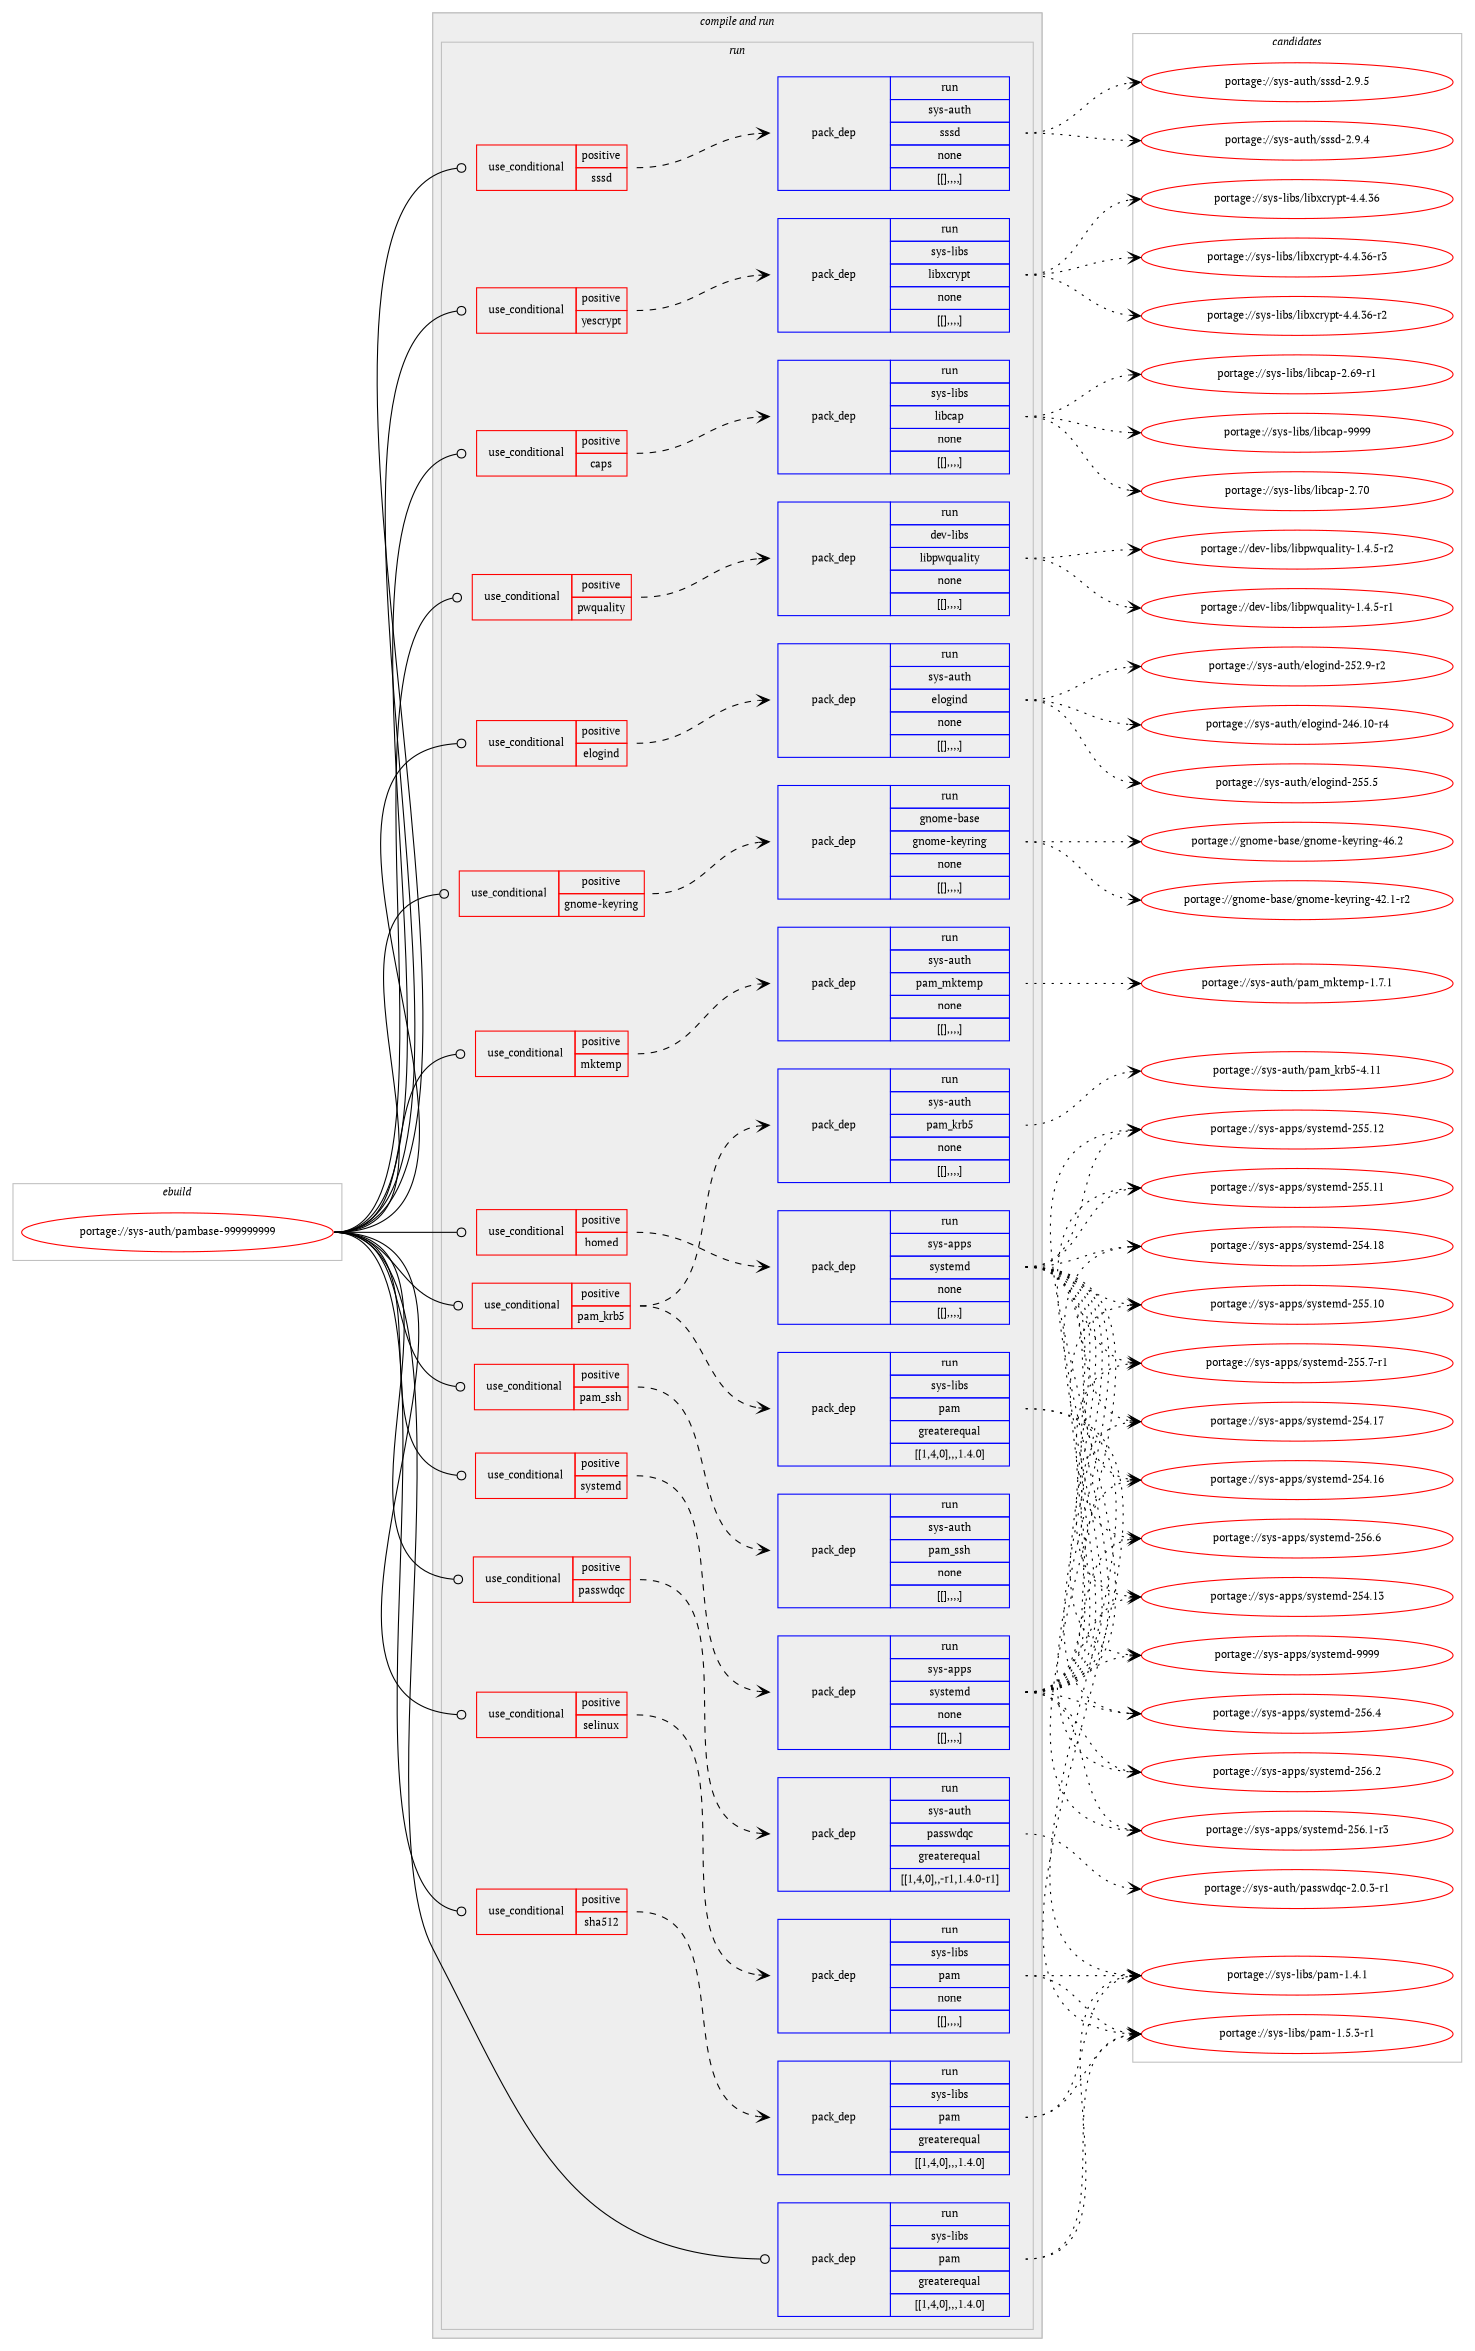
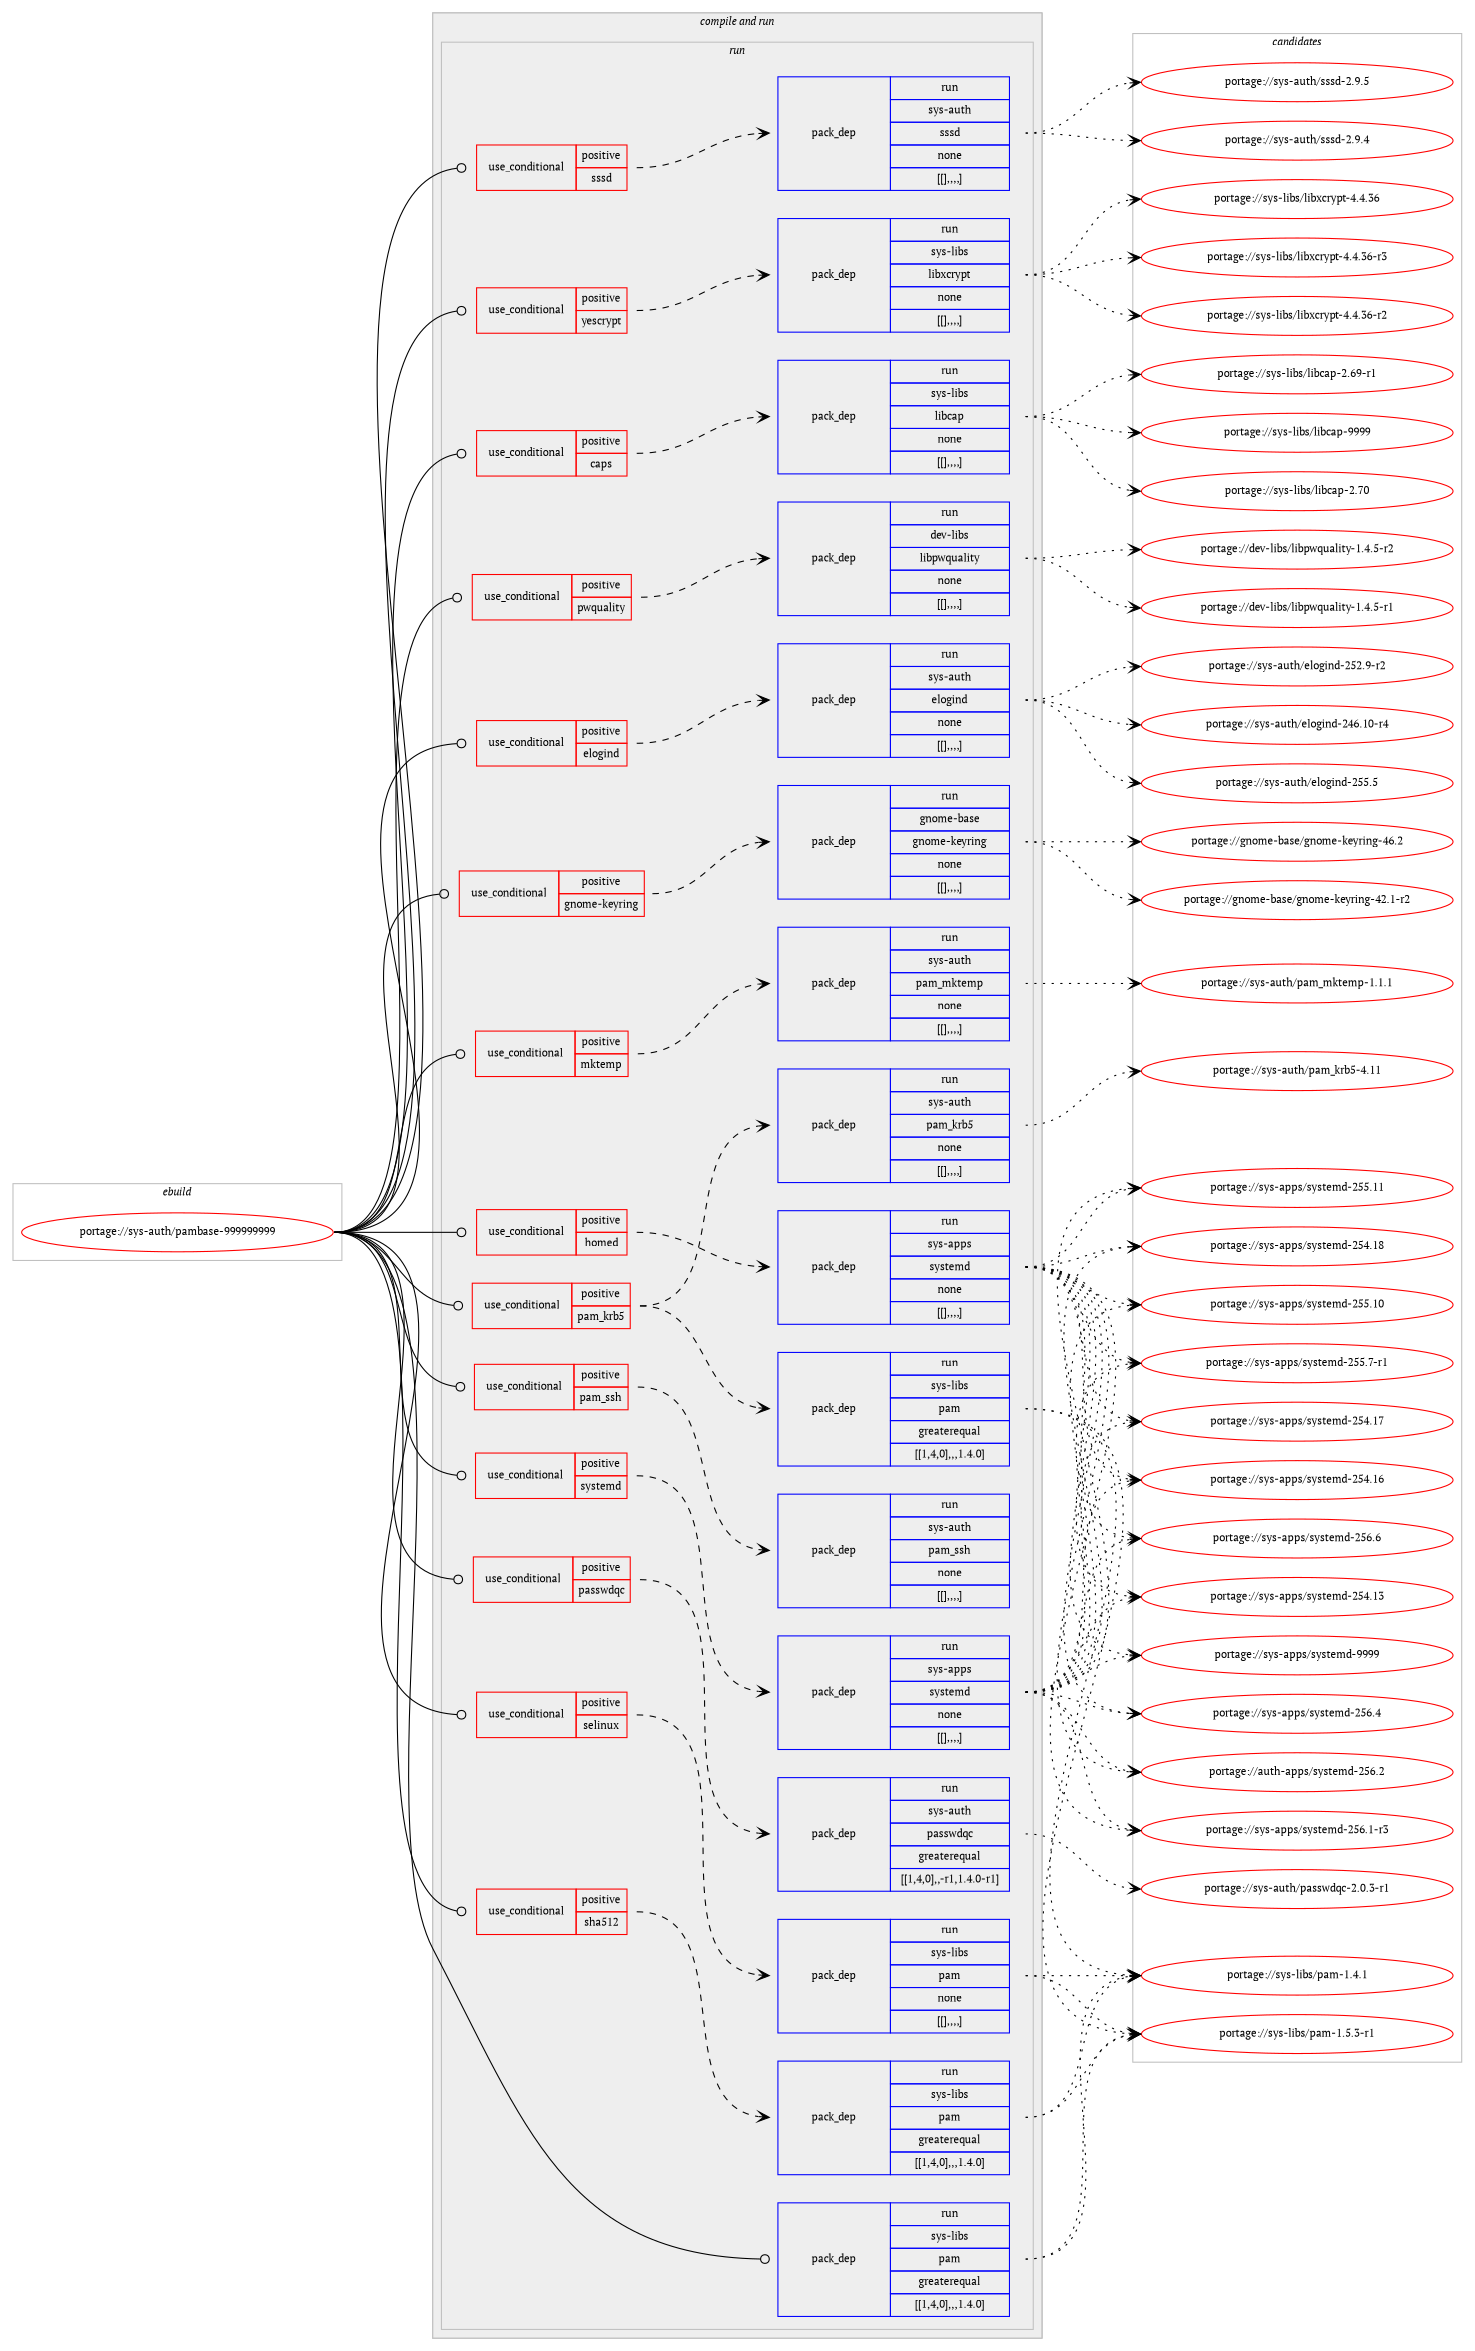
(1297, 983) -> (1297, 983)
(1297, 1130) -> none
(1297, 1772) -> (1297, 1772)
